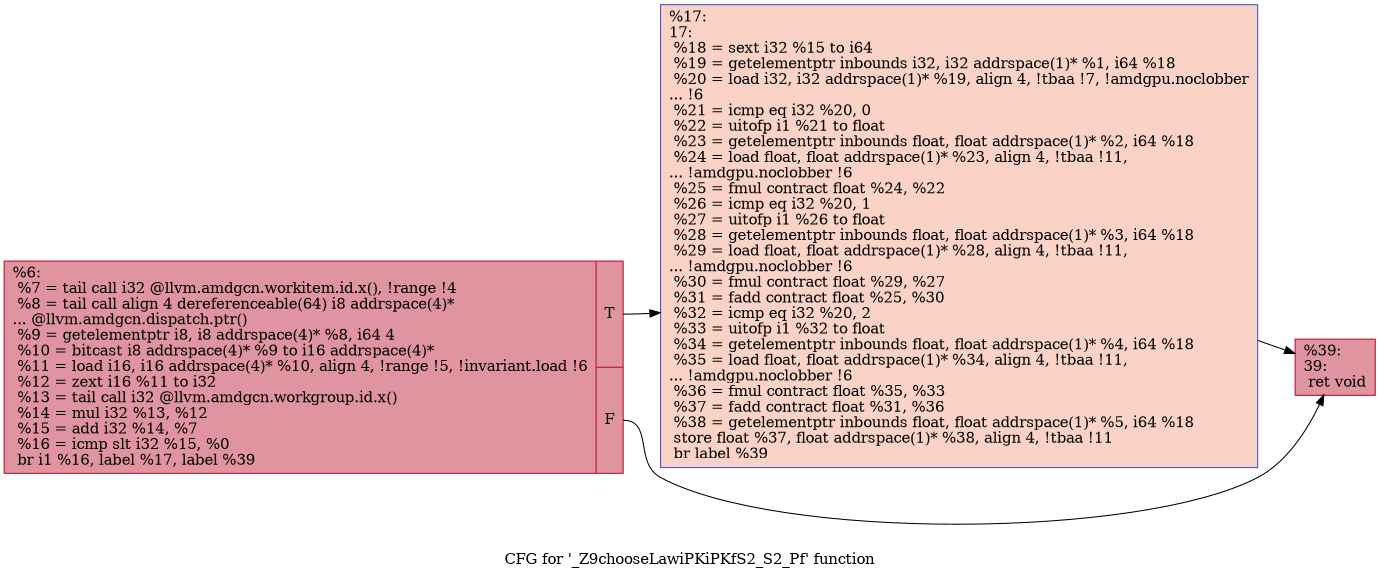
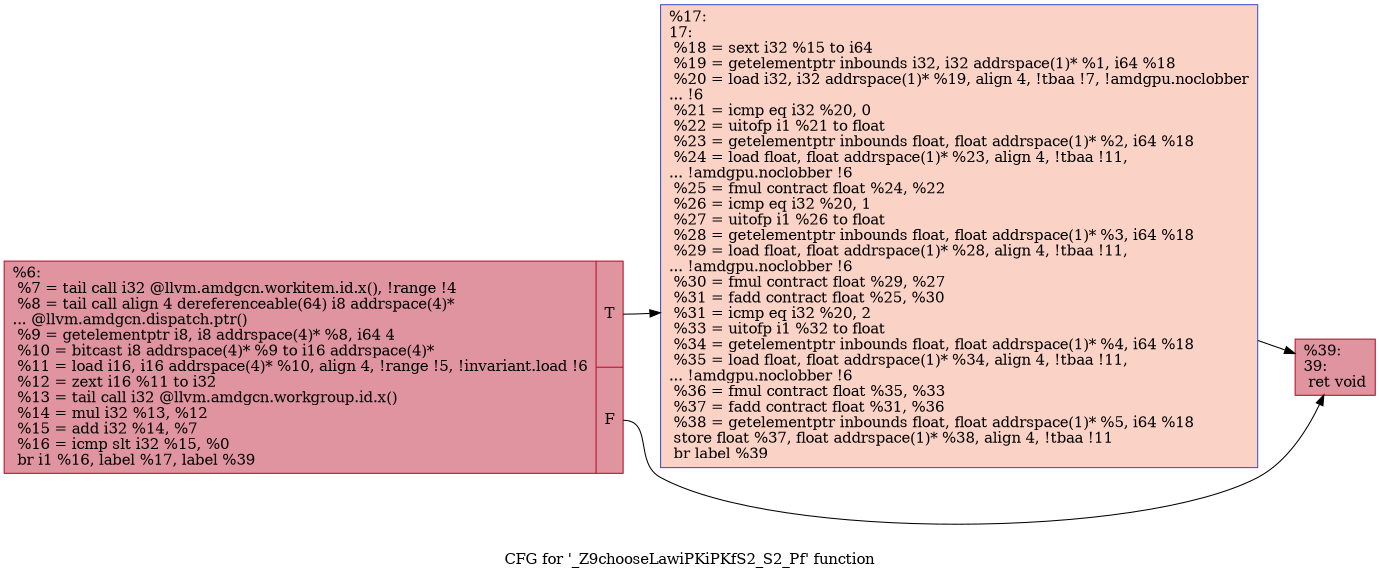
(770, 314) -> (770, 314)
